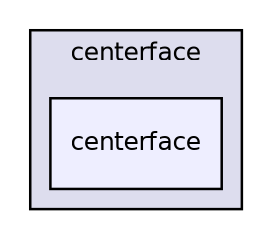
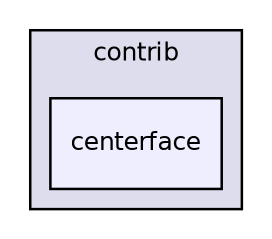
(136, 54) -> (136, 54)
